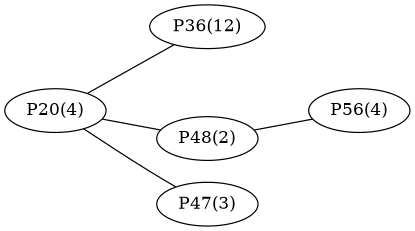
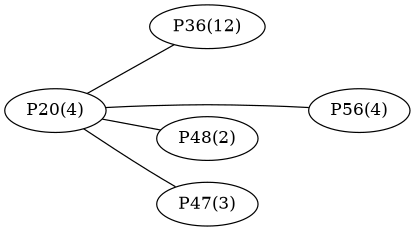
(283, 125) -> (207, 105)
